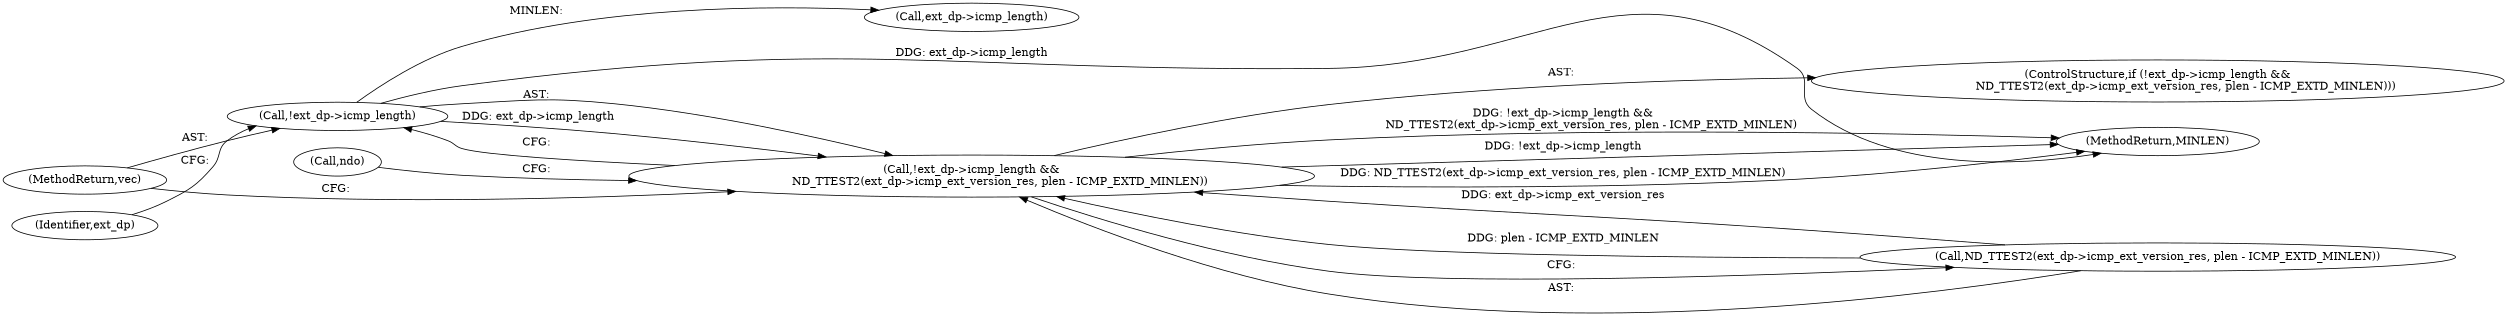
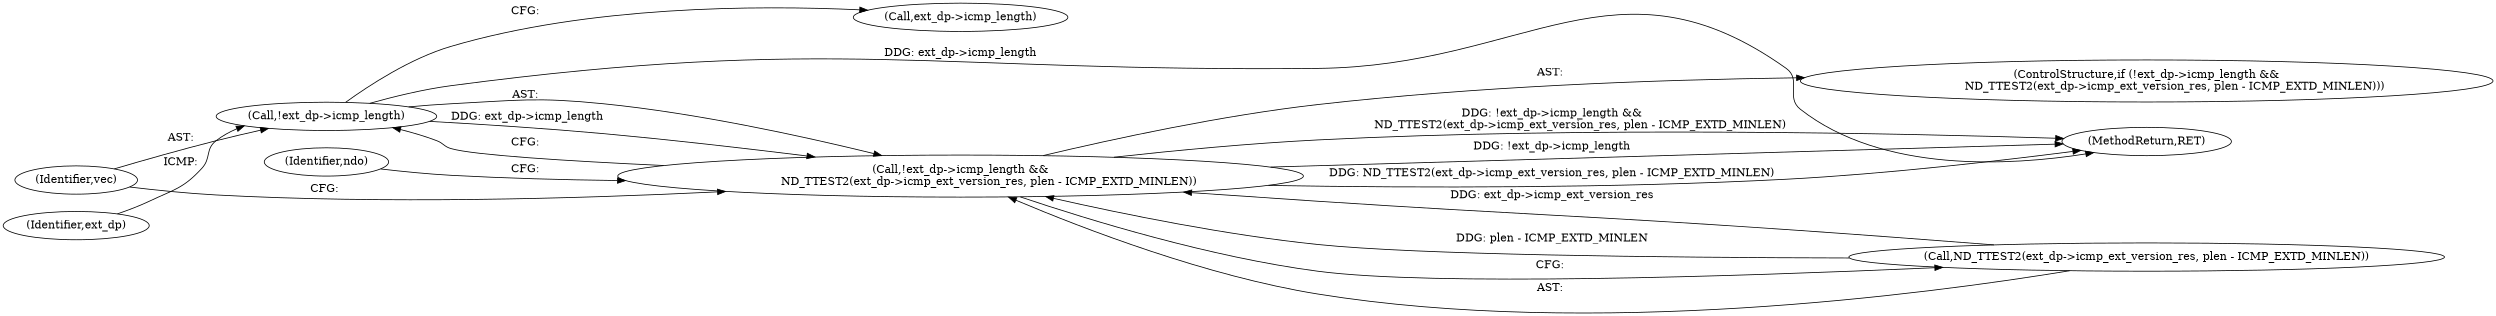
(538, 11) -> (527, 11)
(2158, 142) -> (2147, 142)
(197, 161) -> (183, 162)
(338, 162) -> (326, 162)
(85, 180) -> (76, 180)
